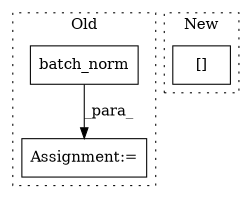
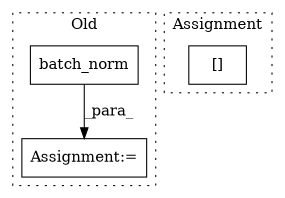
(202, 25) -> (218, 25)
